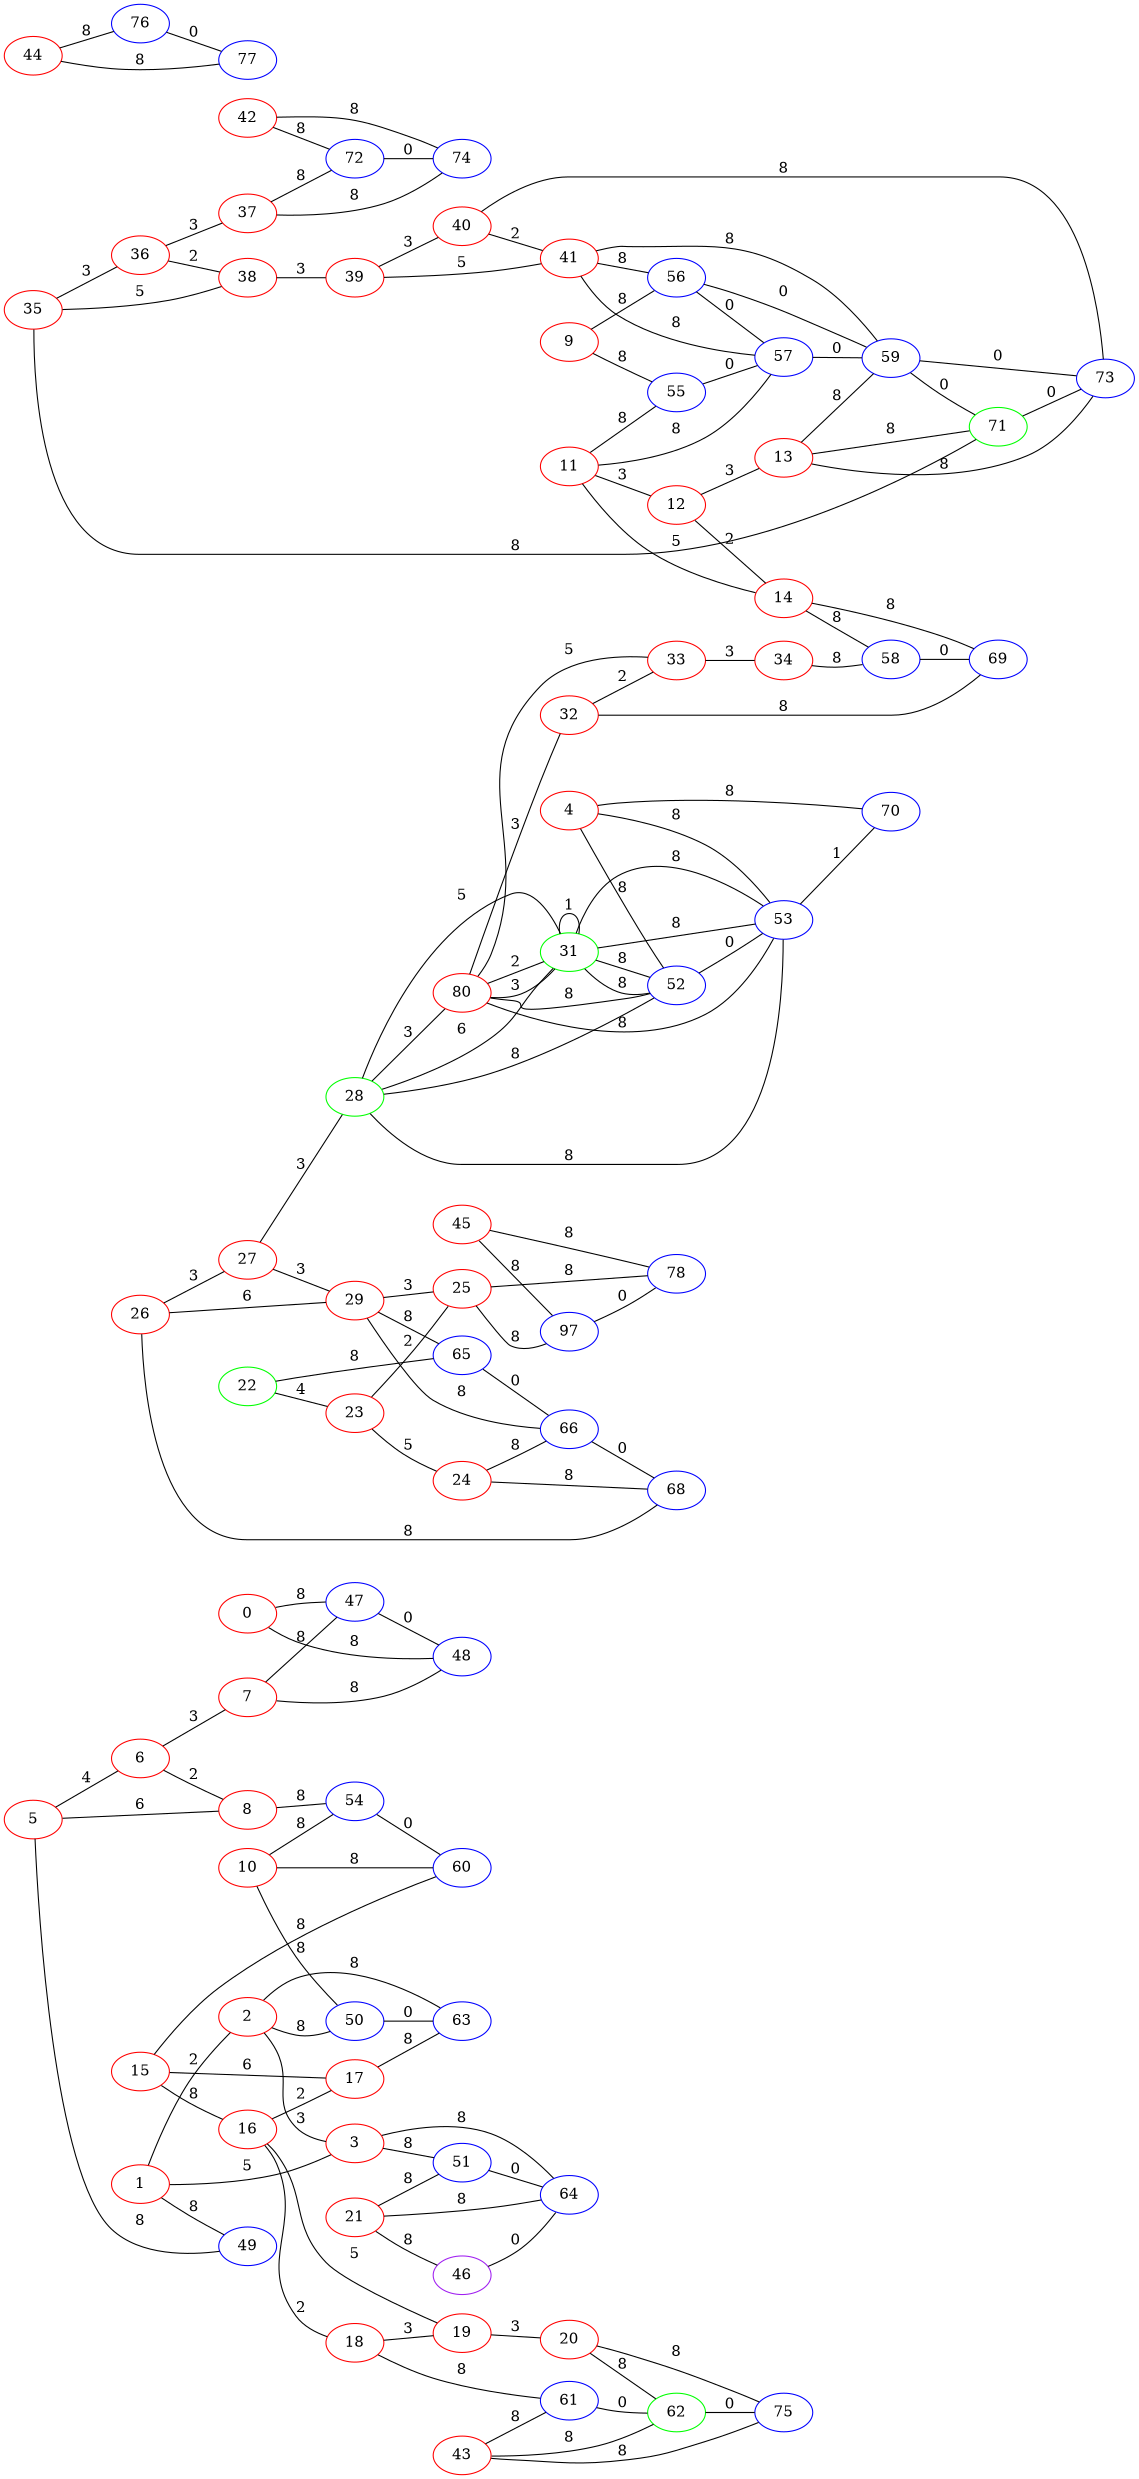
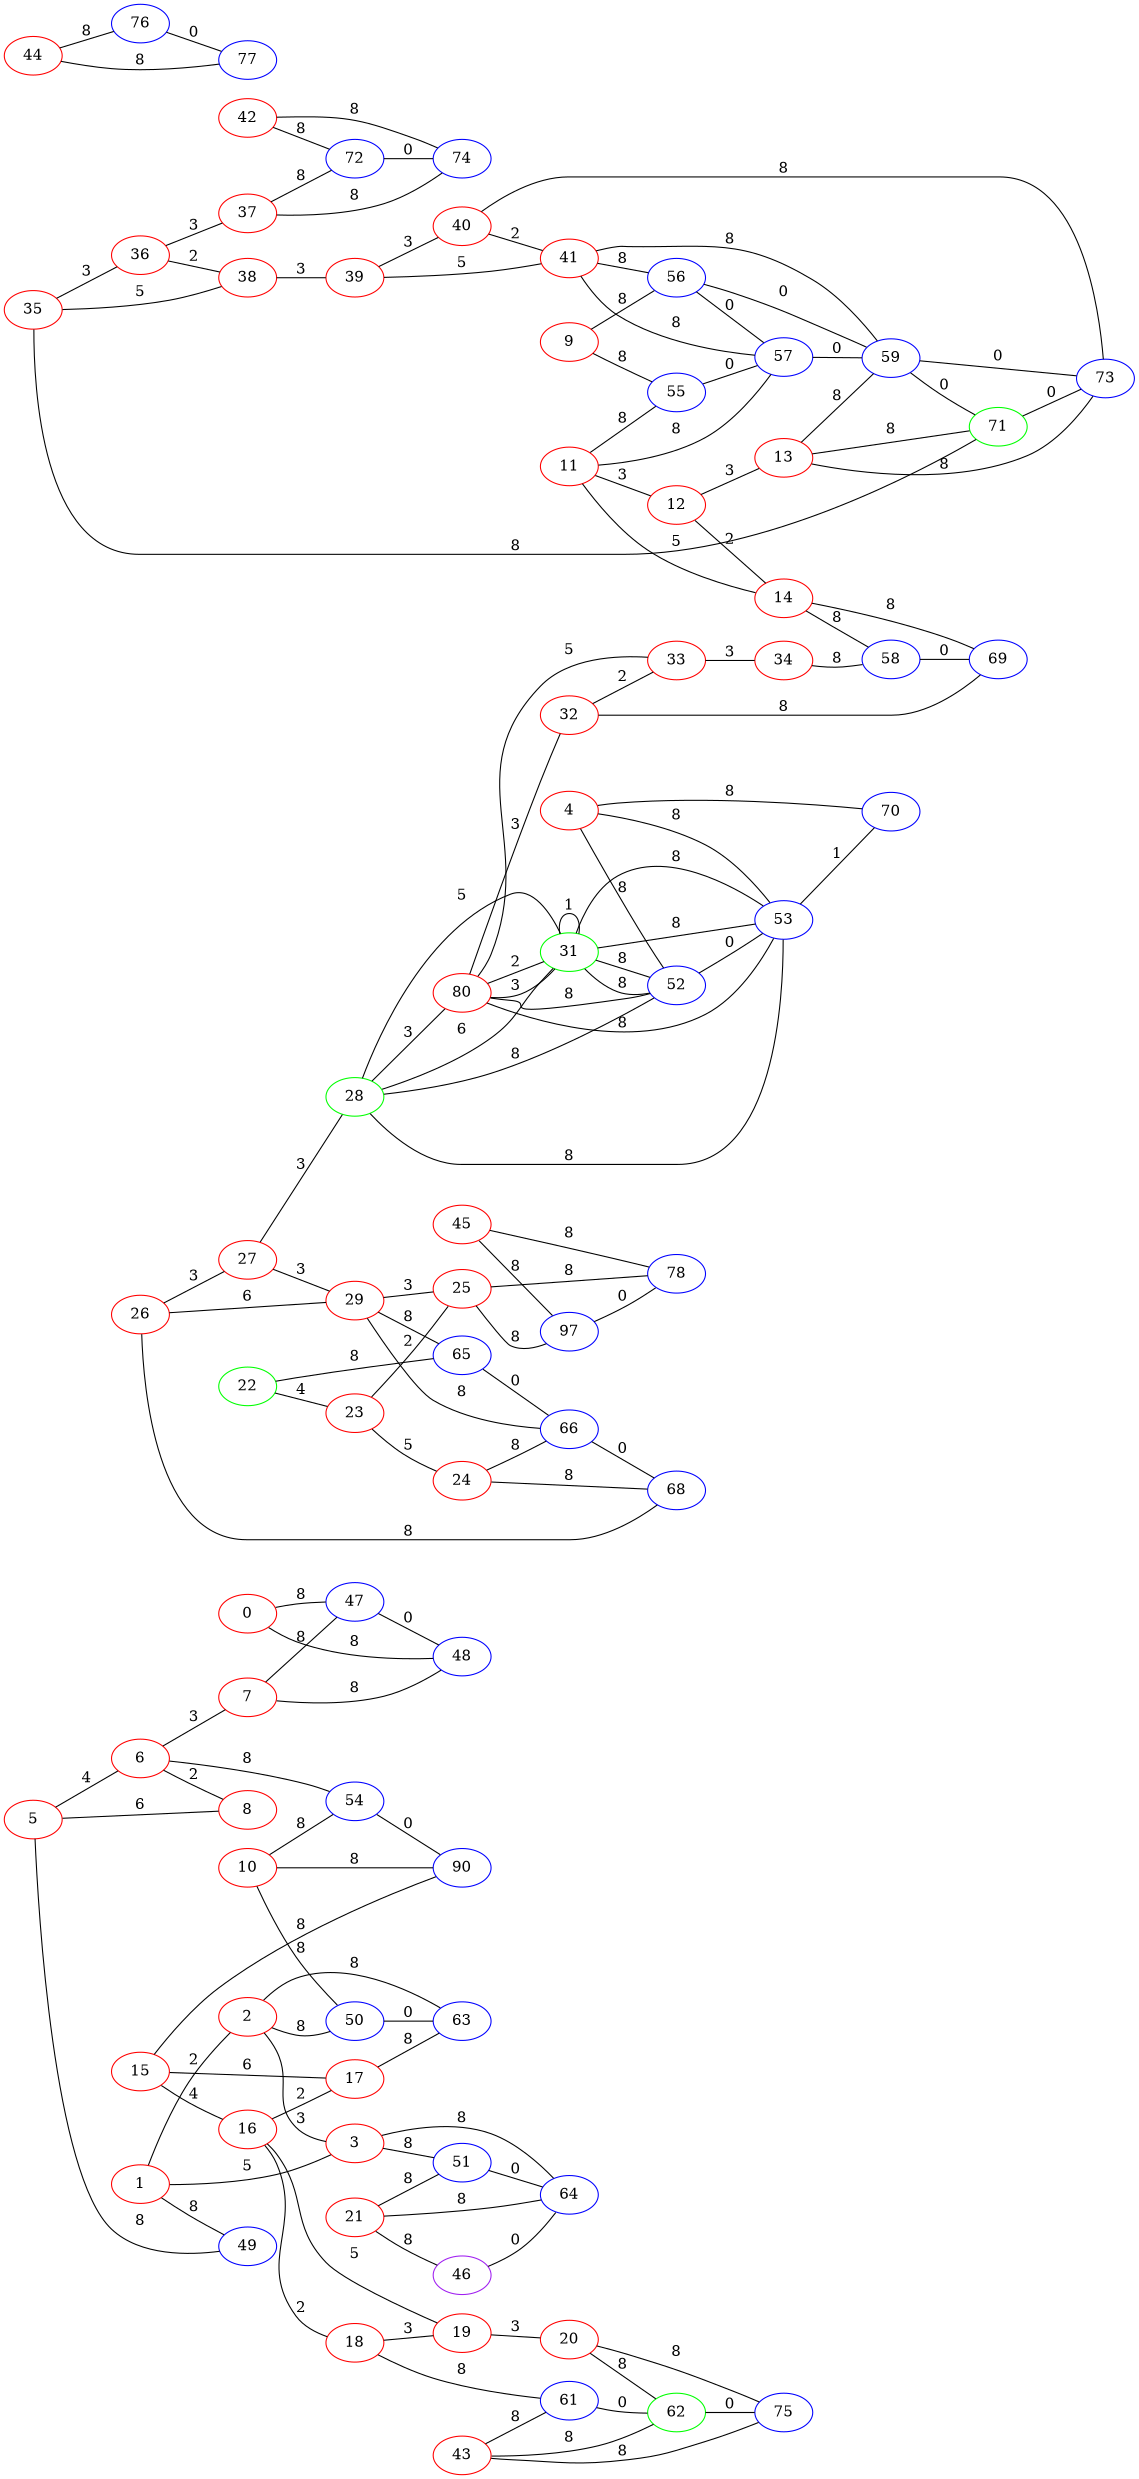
(301, 1806) -> (250, 1772)
(462, 1868) -> (462, 1868)
(194, 2095) -> (194, 2095)
